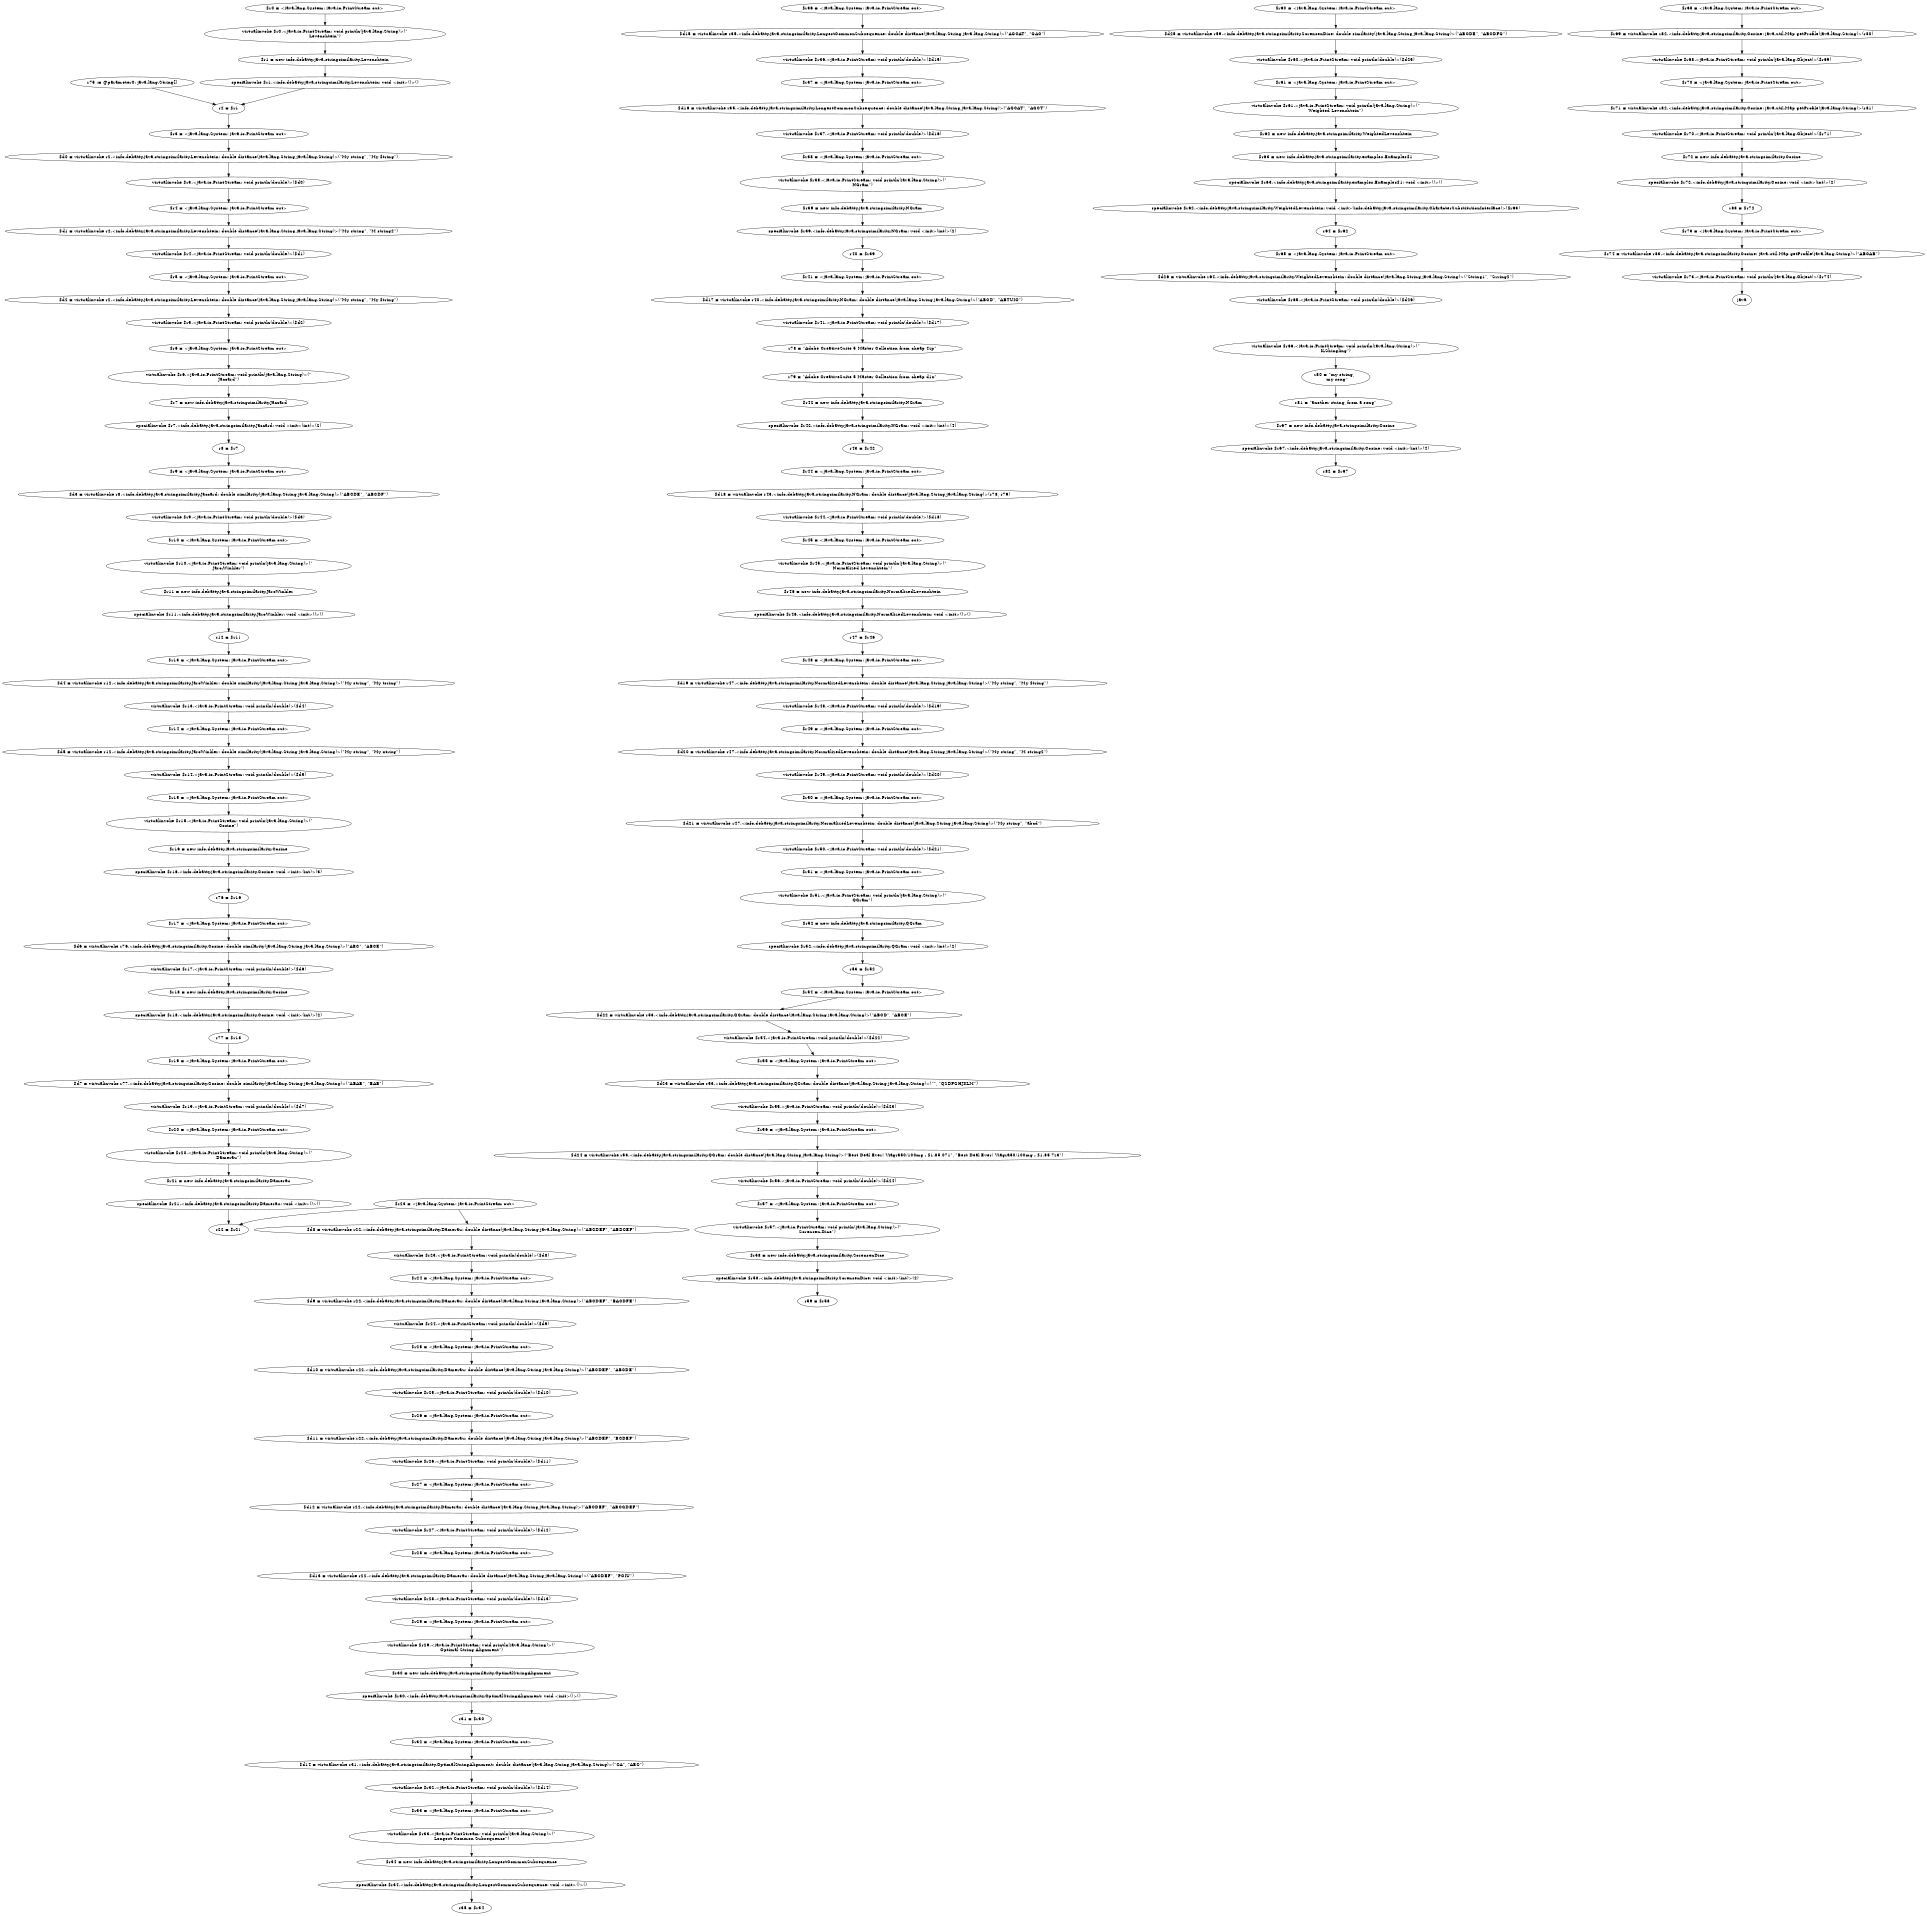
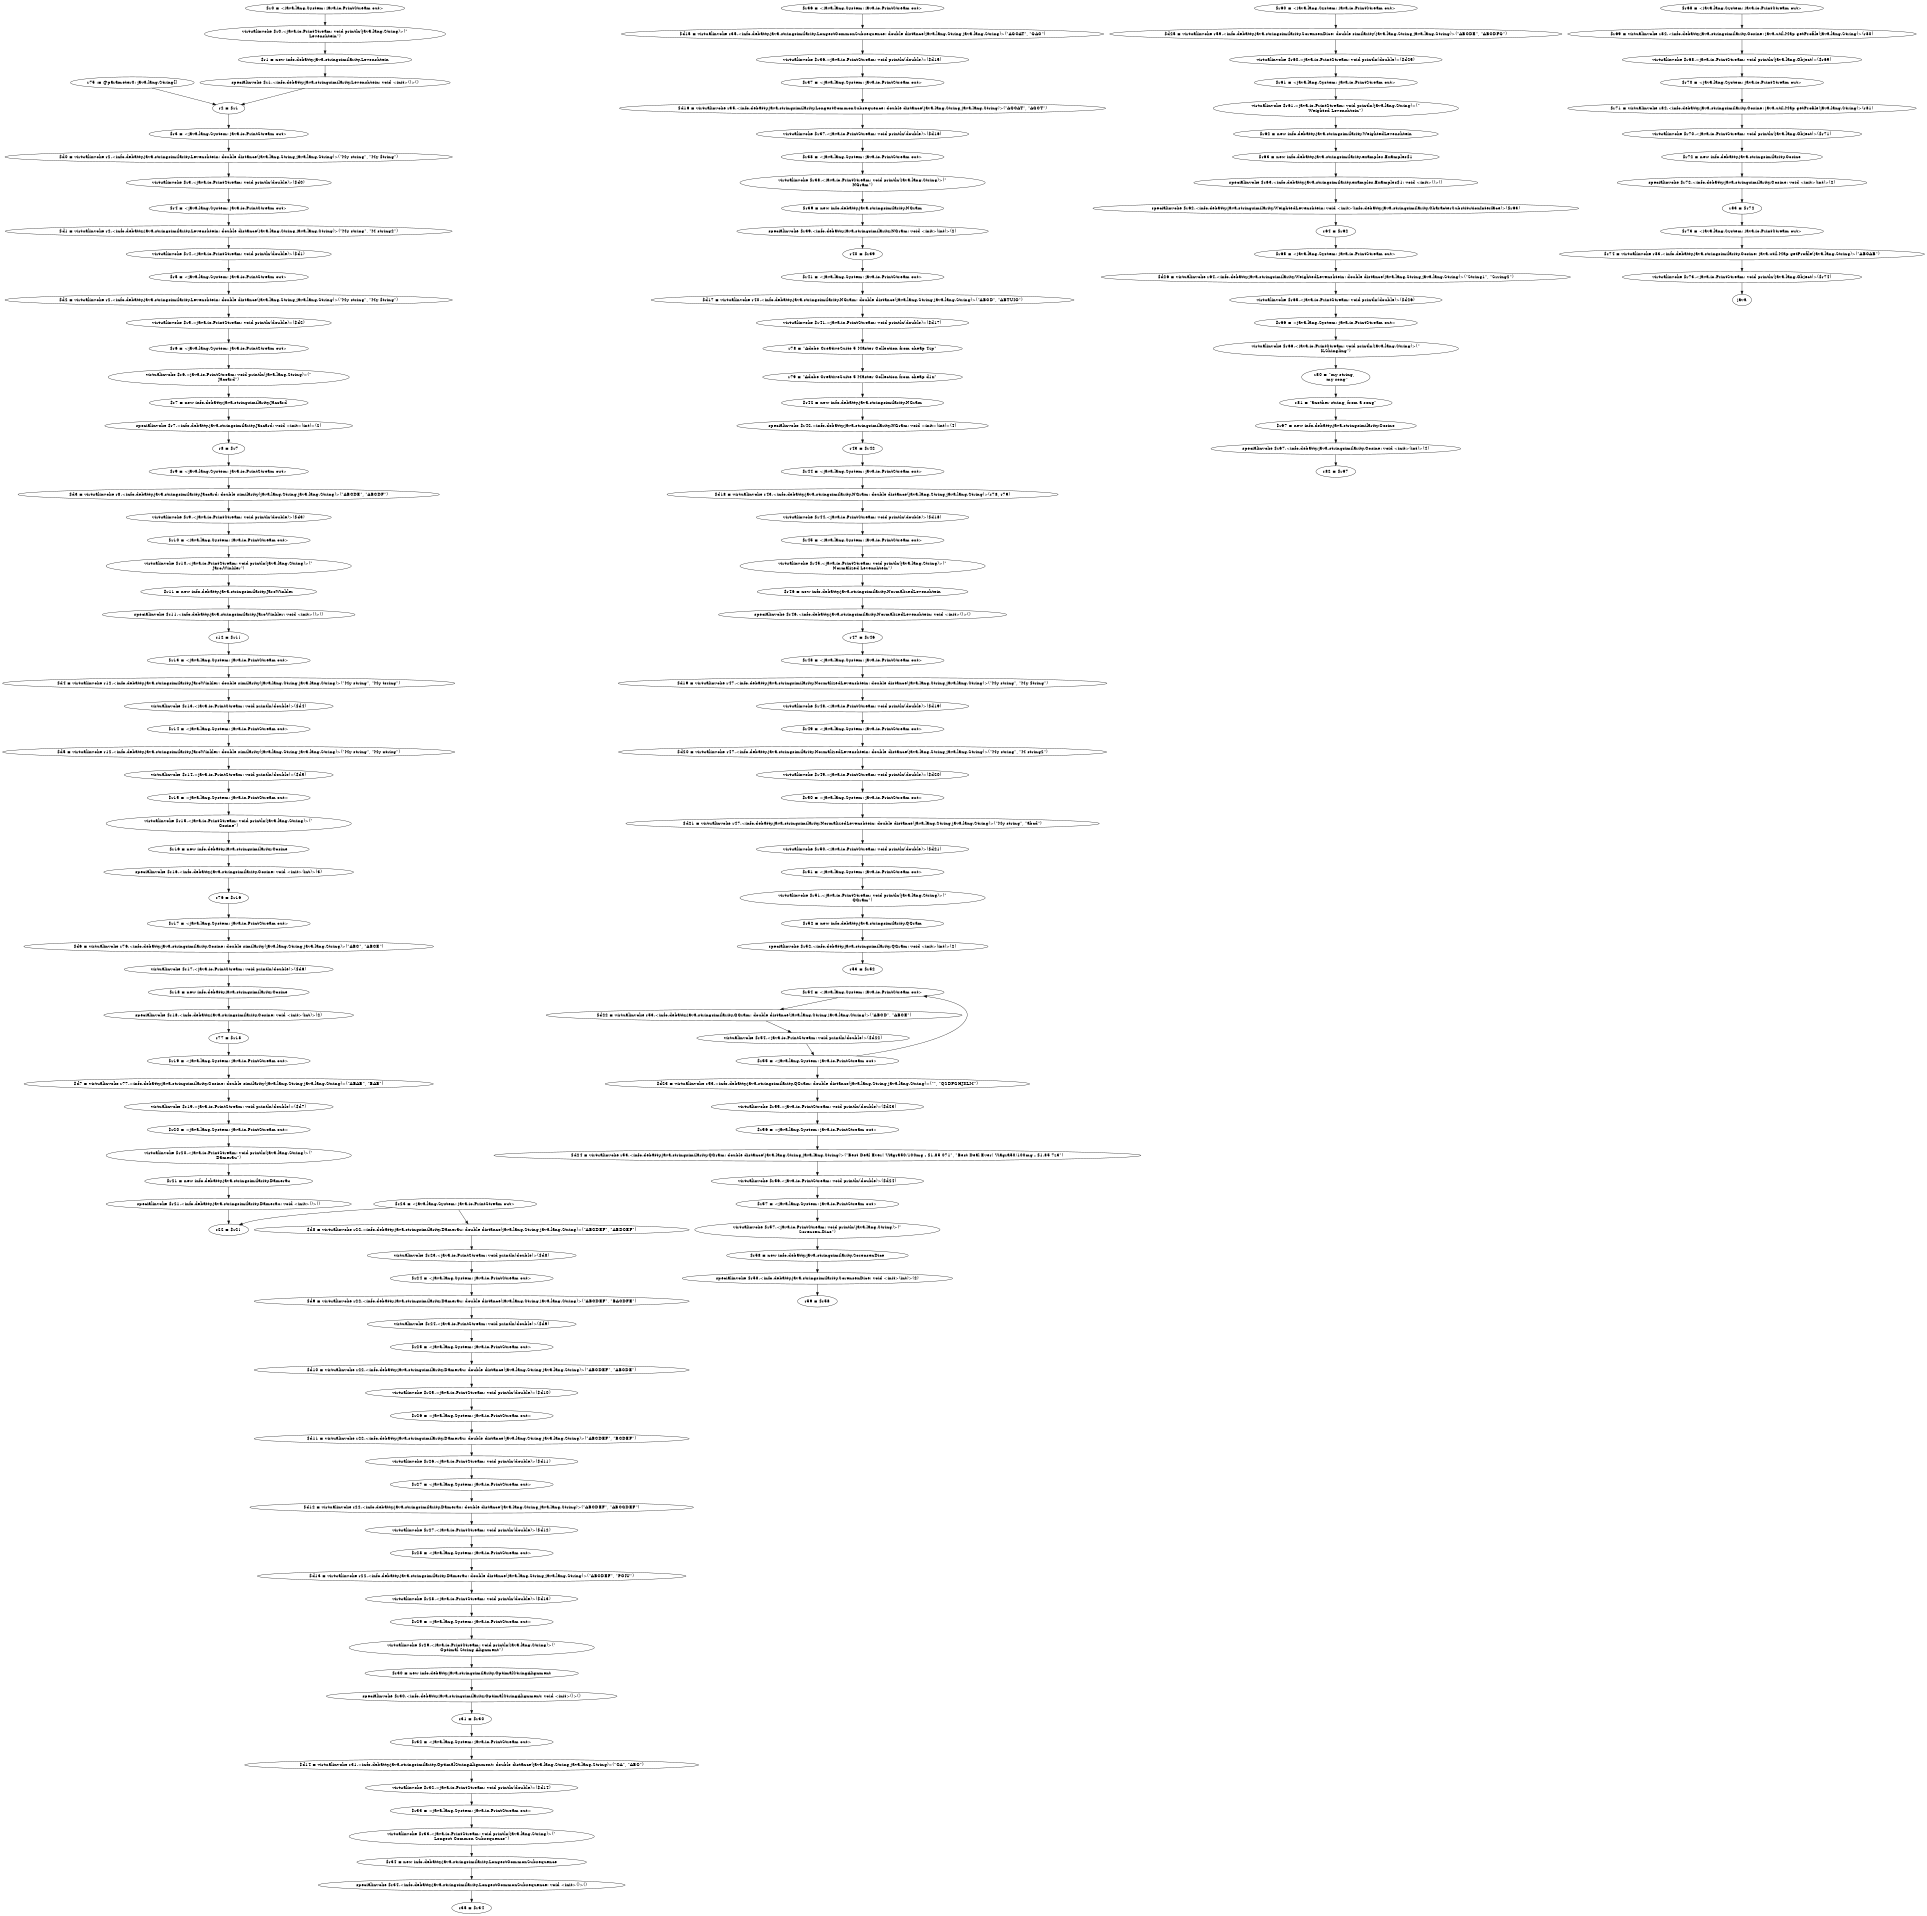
none -> (1336, 323)
none -> (863, 459)
(863, 979) -> (939, 1037)
